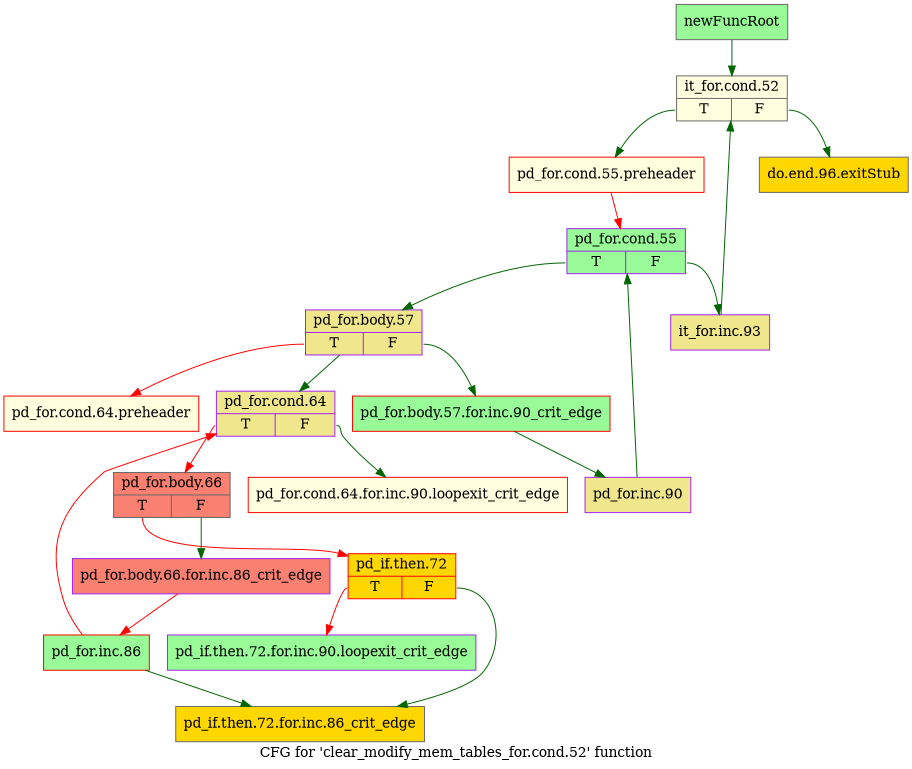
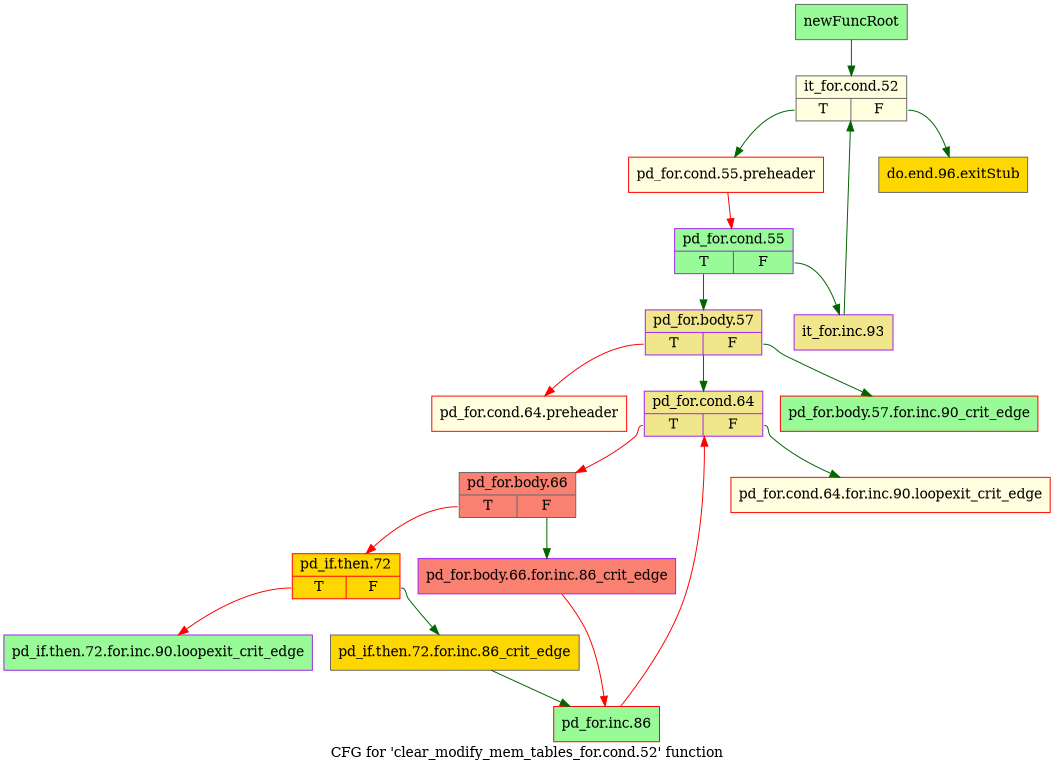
(638, 495) -> none
(193, 687) -> (526, 686)
